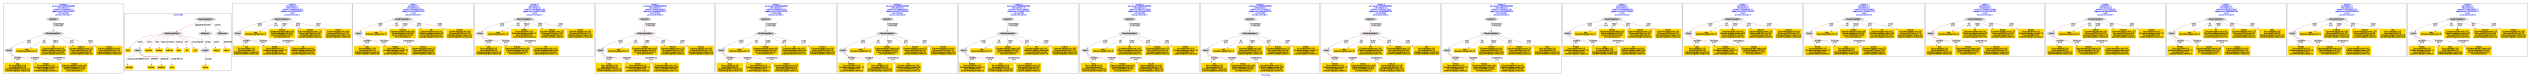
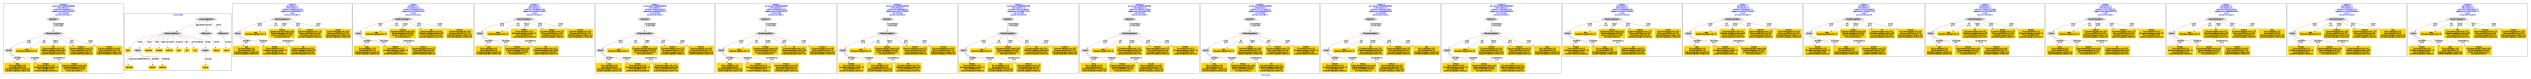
(228, 42) -> (228, 42)
(172, 67) -> none
